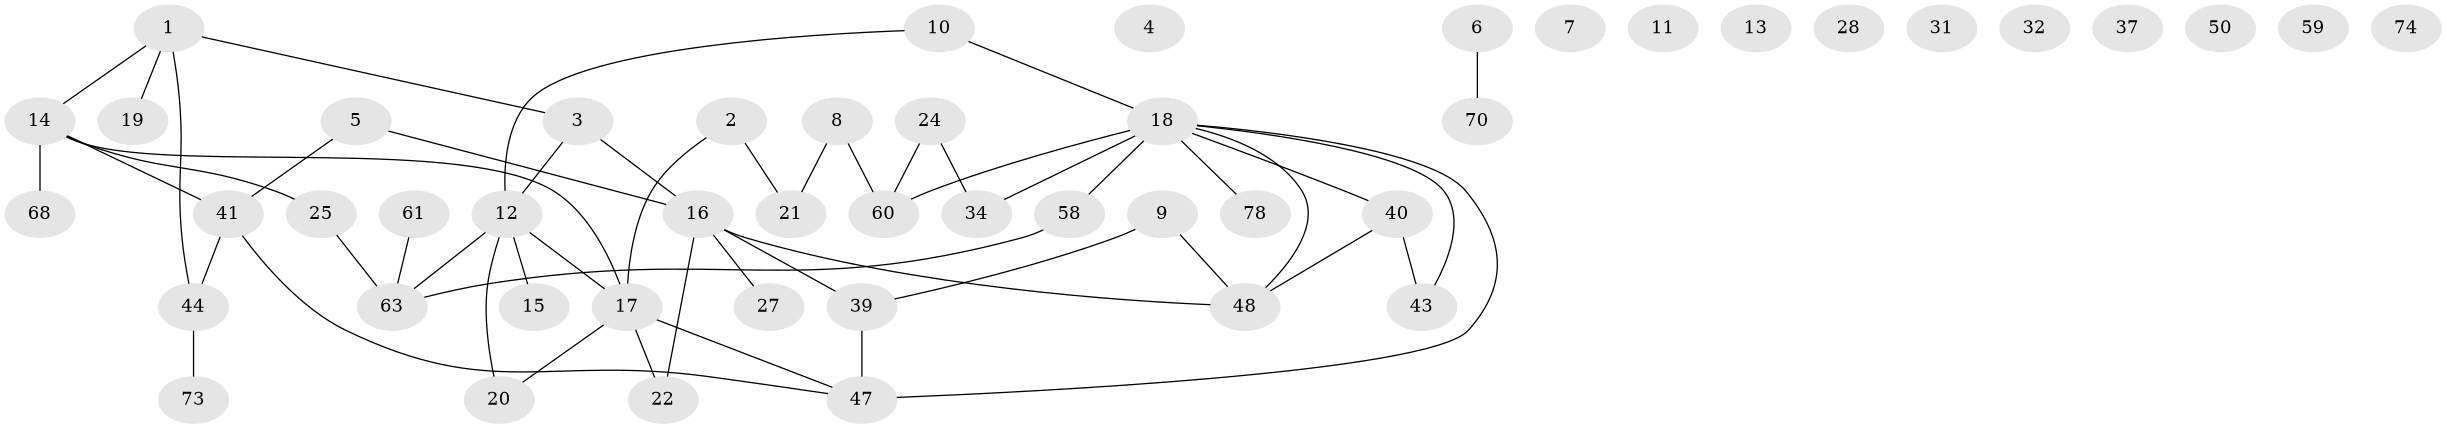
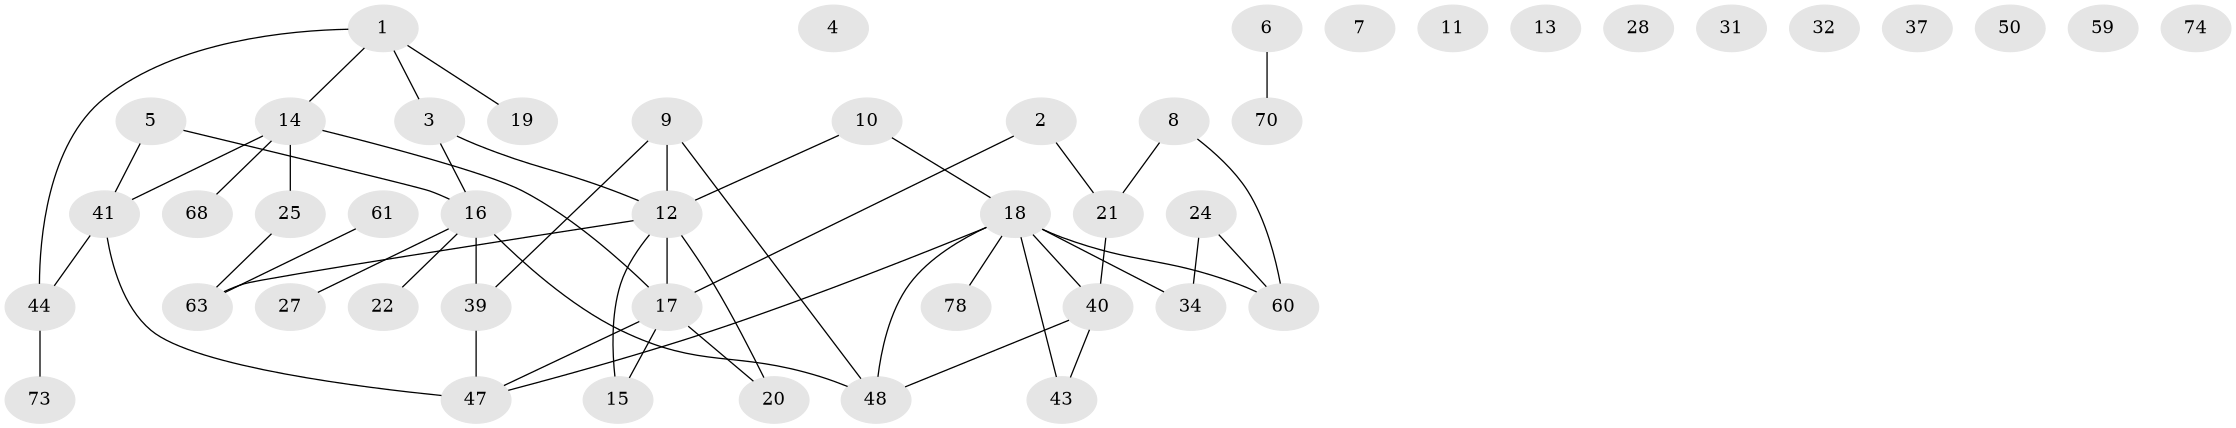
none -> (667, 168)
(1070, 214) -> none
none -> (1102, 270)
(645, 354) -> (637, 363)
